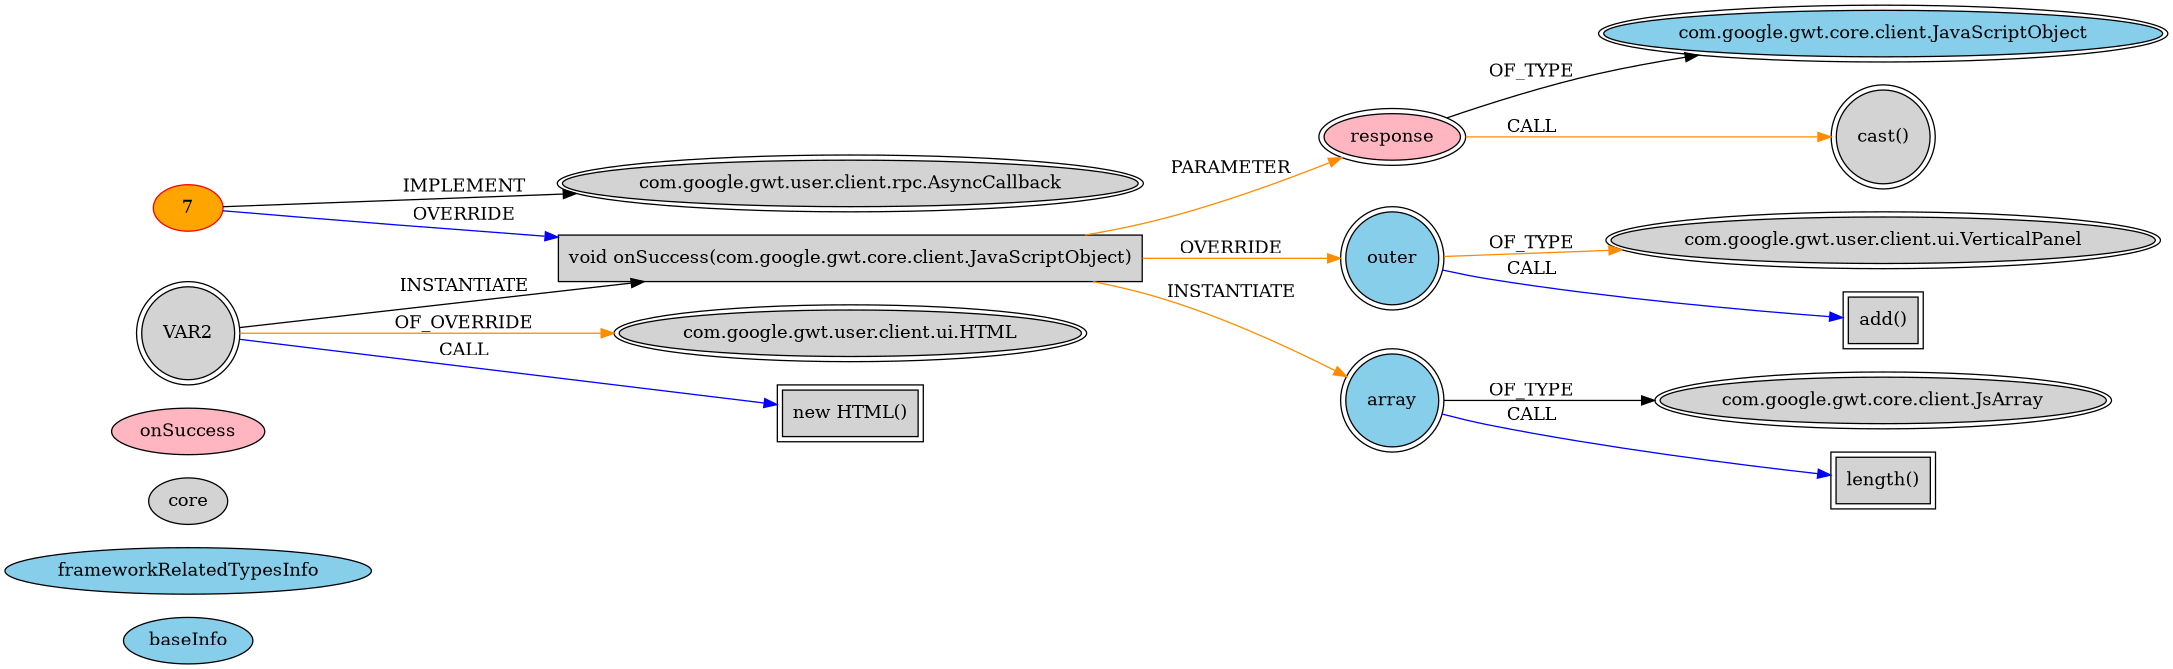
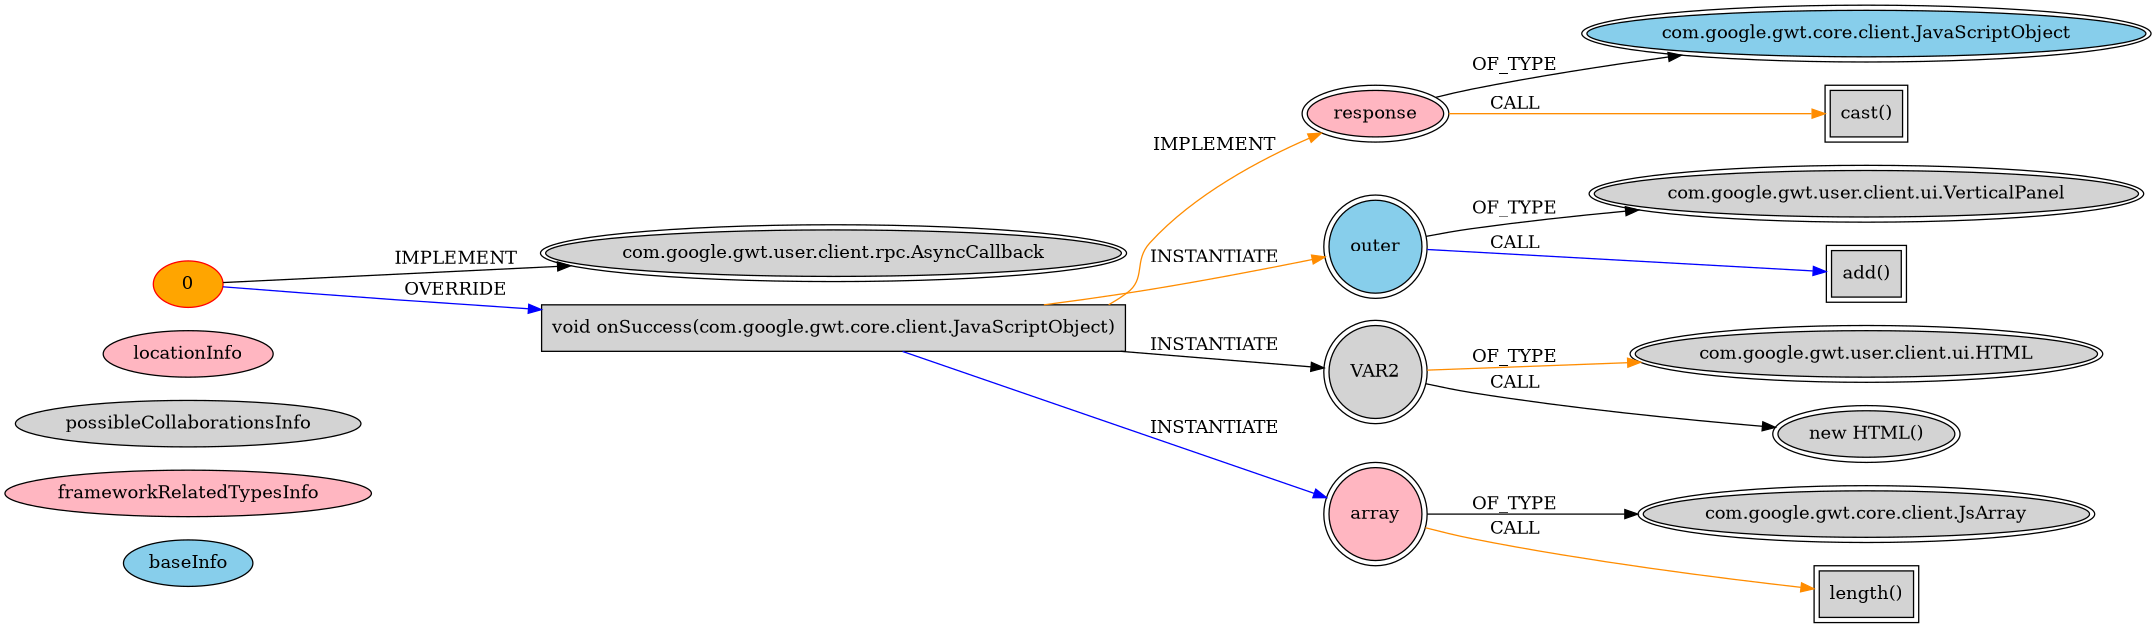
(1883, 137) -> (1866, 114)
(1231, 169) -> (1214, 145)
(188, 208) -> (188, 284)
(1231, 249) -> (1214, 258)
(1526, 253) -> (1526, 222)
(435, 305) -> (1216, 359)
(1217, 318) -> (1108, 422)
(464, 324) -> (1515, 357)
(502, 371) -> (1594, 409)
(1392, 400) -> (1375, 514)
(850, 413) -> (1866, 434)
(188, 431) -> (188, 354)
(1629, 449) -> (1612, 563)
(188, 501) -> (188, 424)
(188, 571) -> (188, 493)
